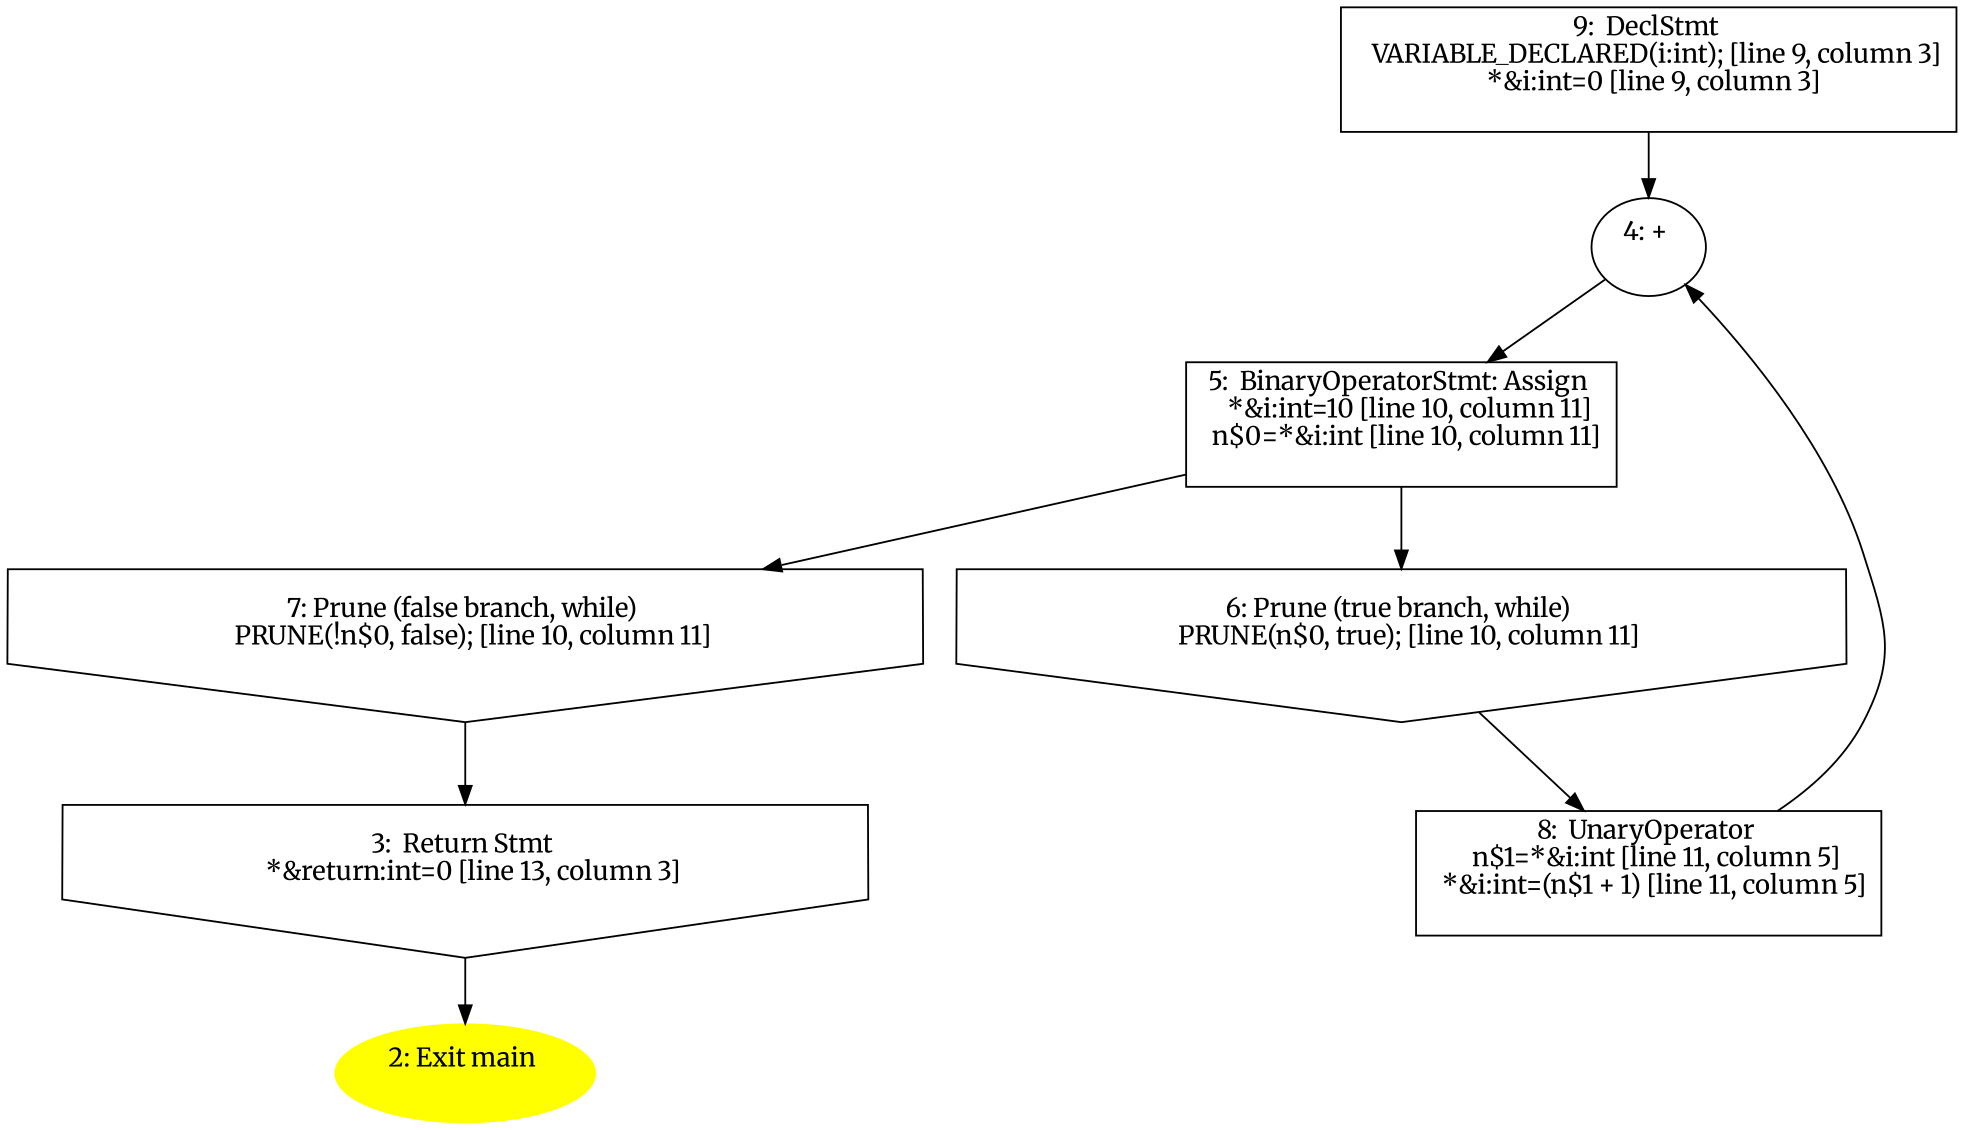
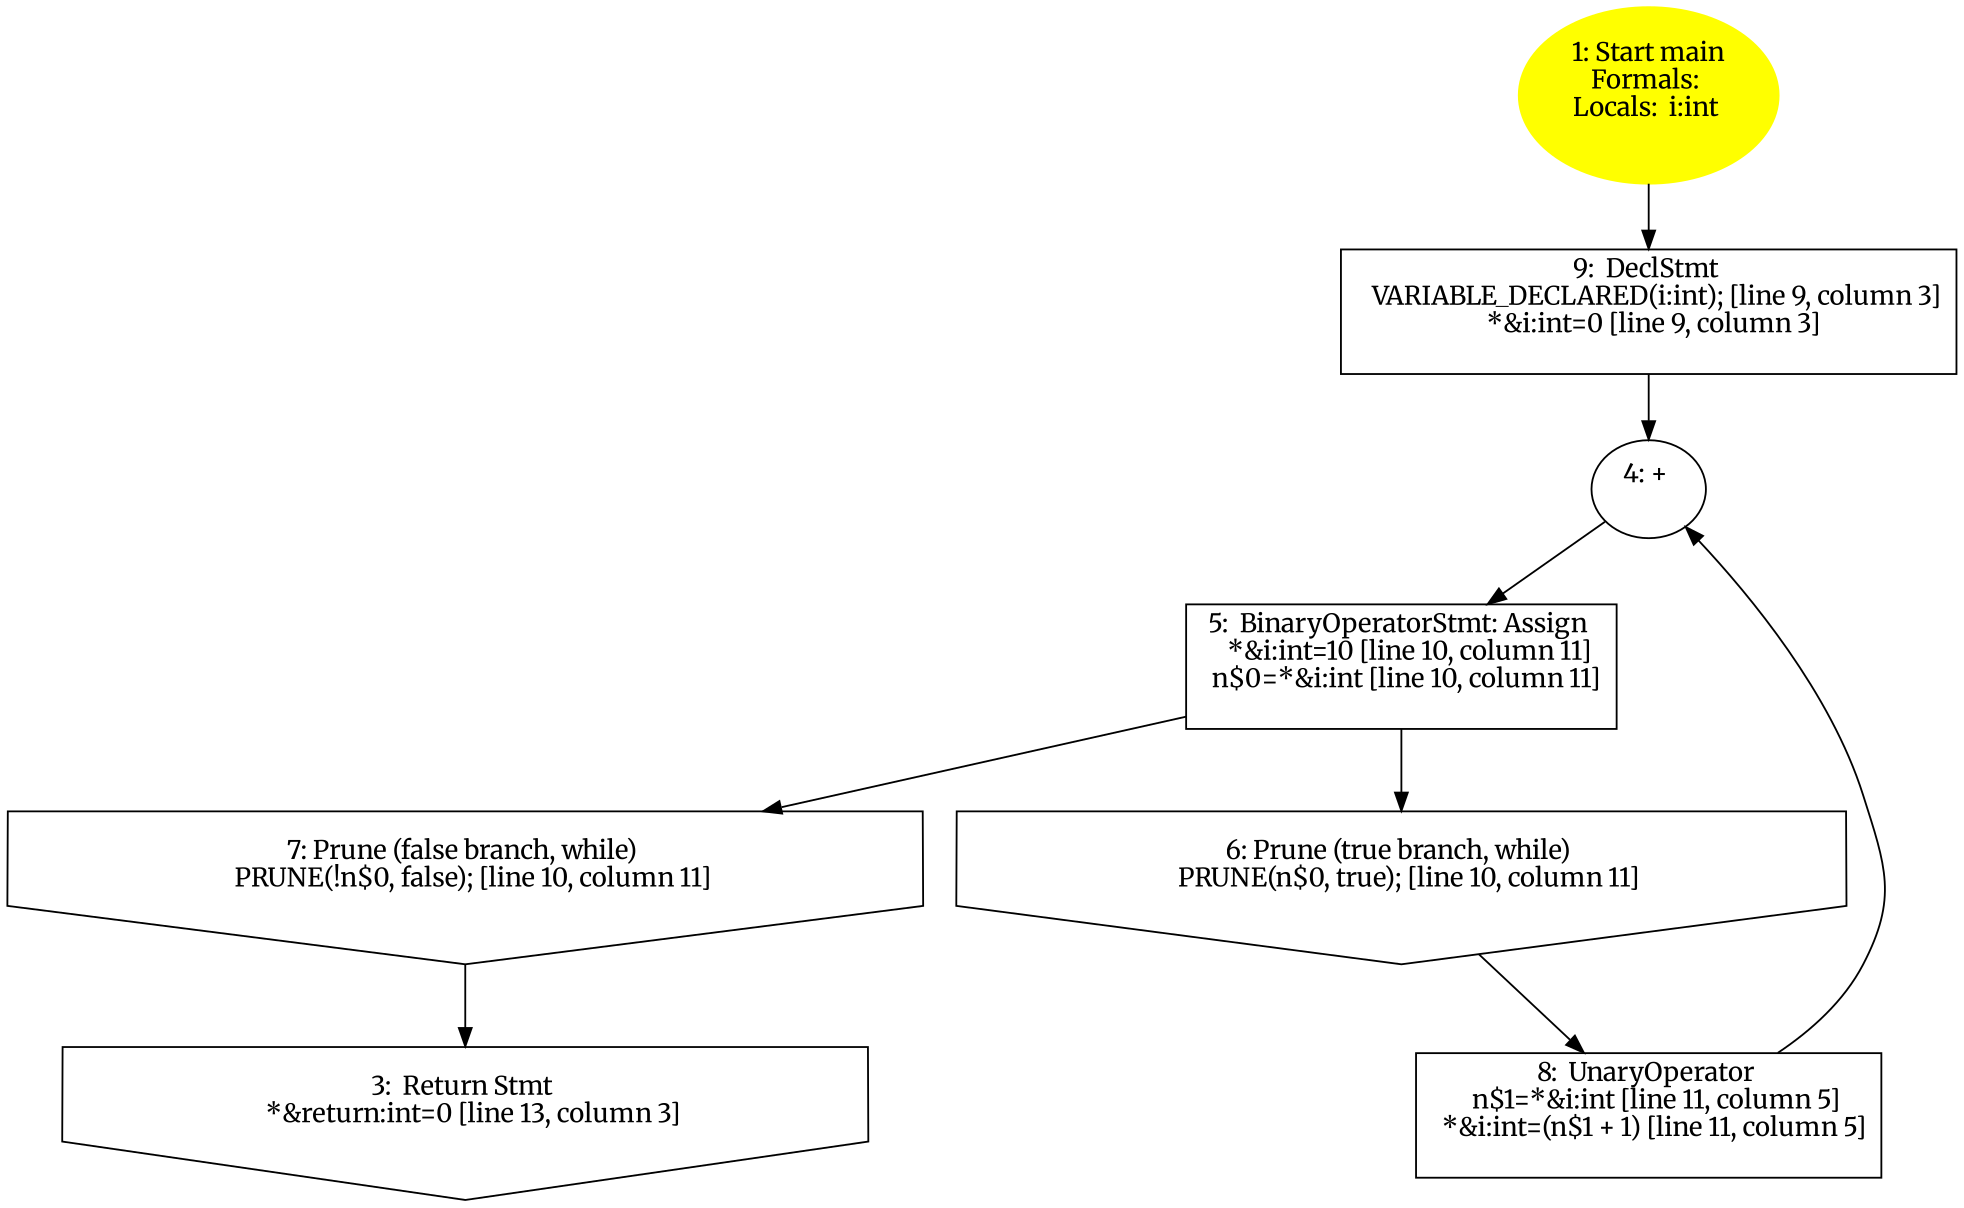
none -> (1649, 95)
(465, 1073) -> none
